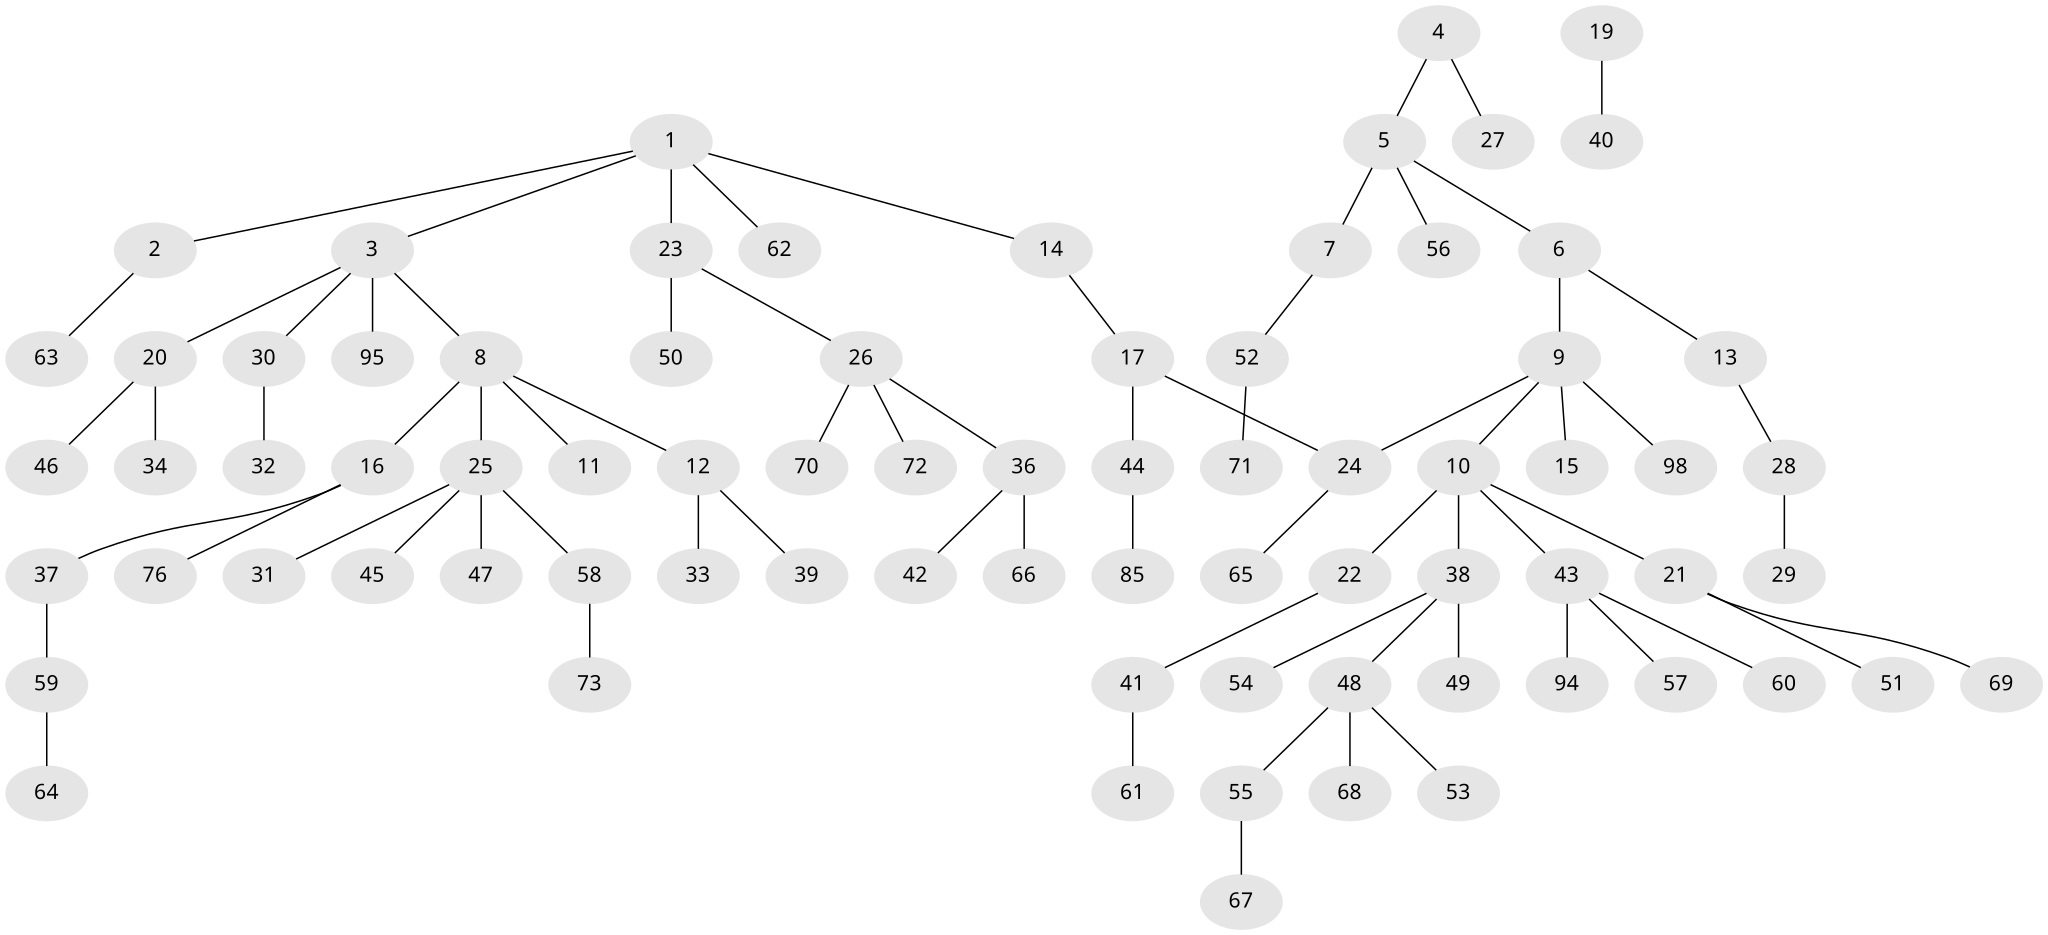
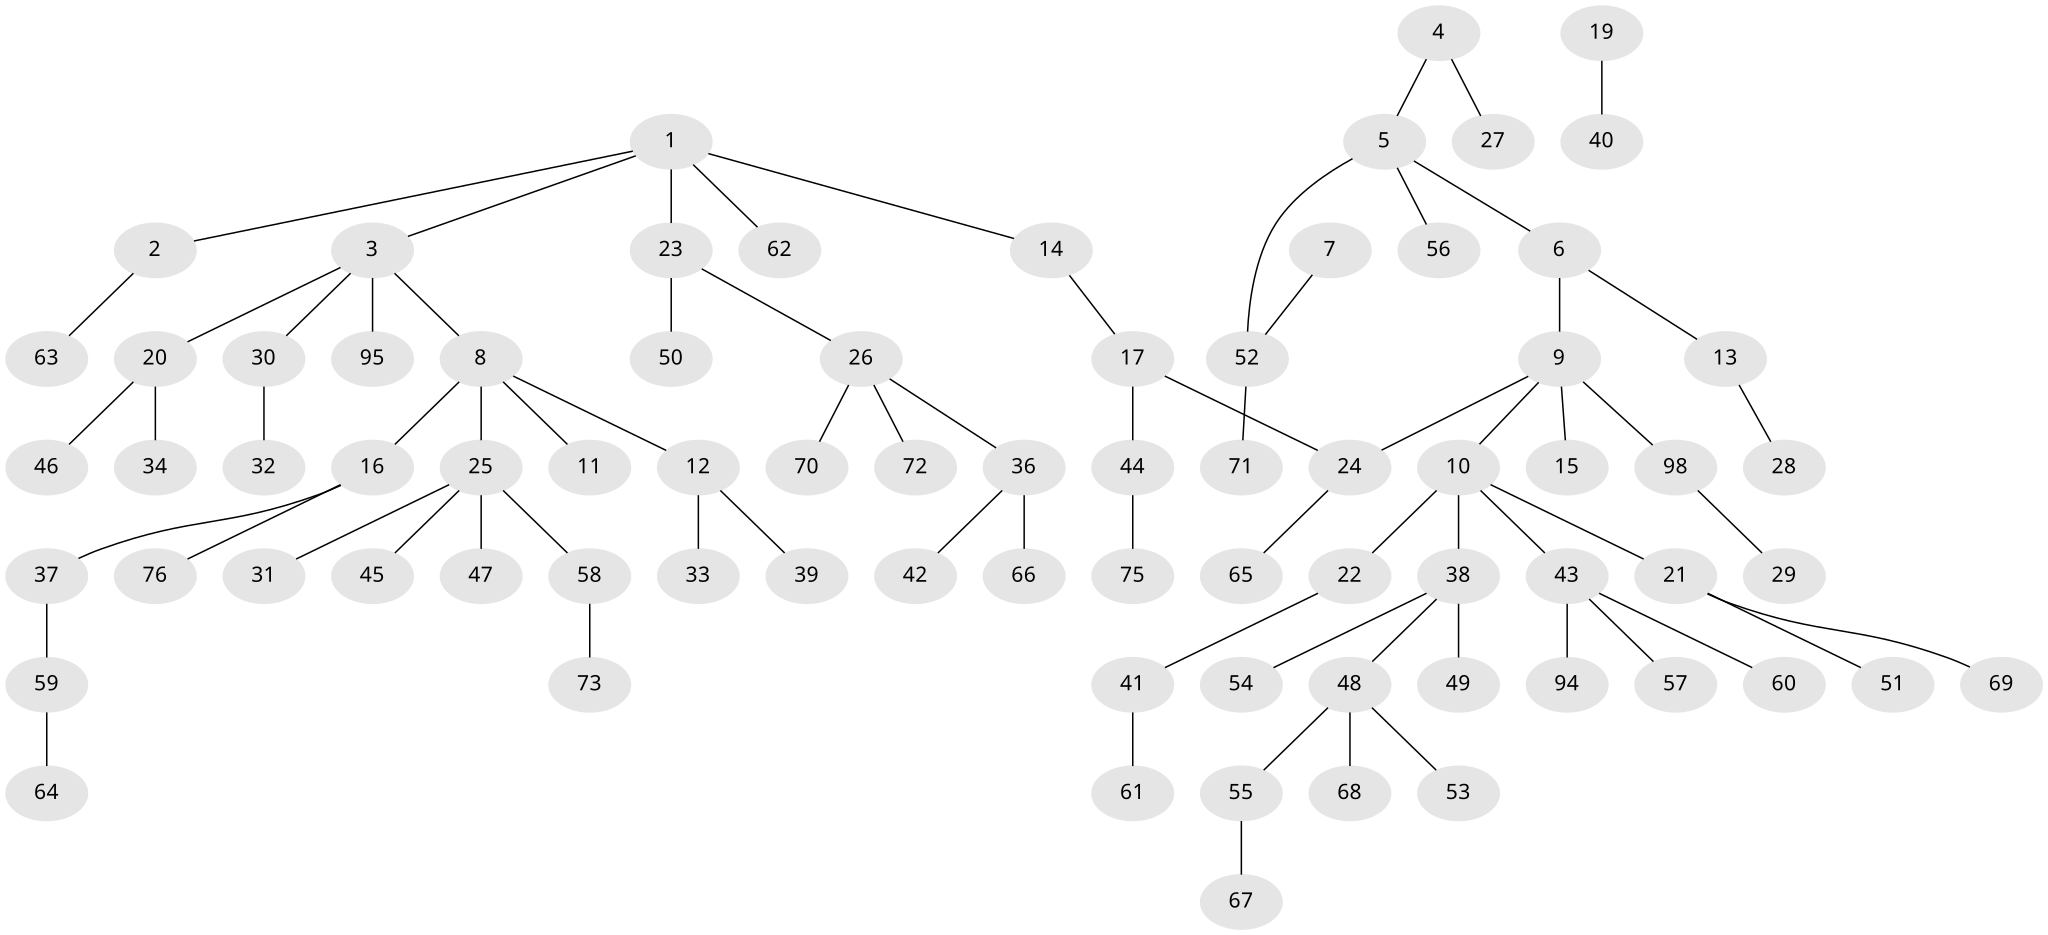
(1357, 196) -> (1273, 229)
(1784, 522) -> (1730, 522)
(1133, 576) -> (1133, 576)
